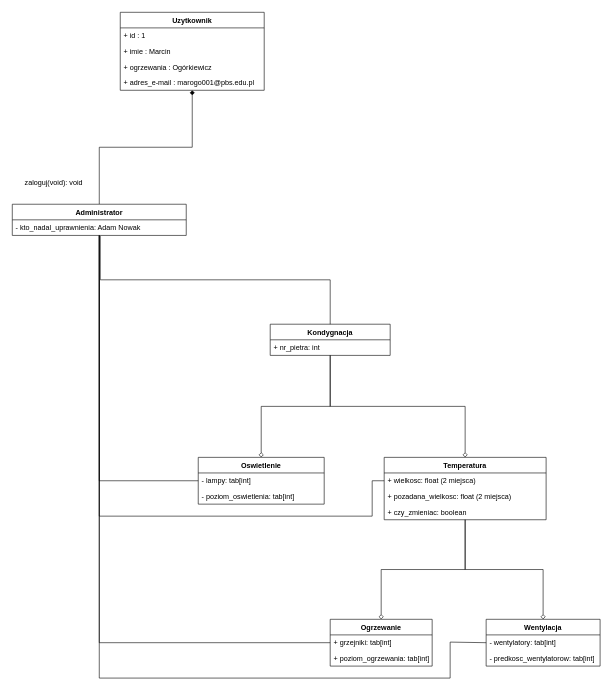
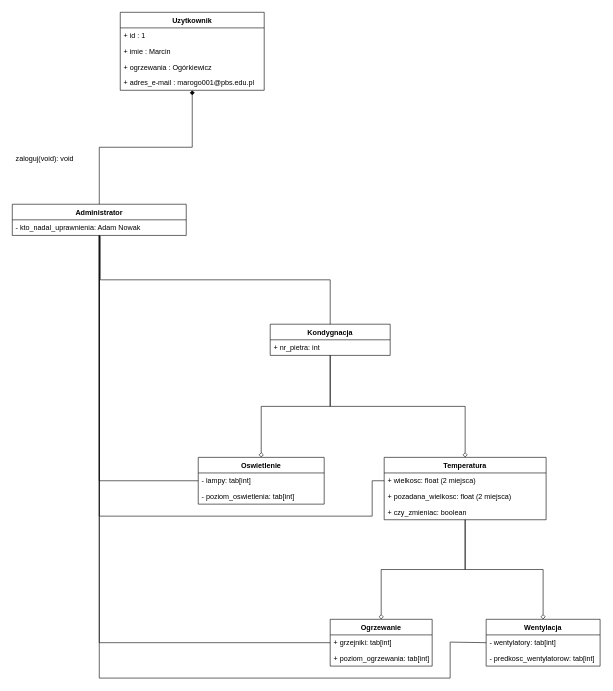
(93, 182) -> (84, 158)
